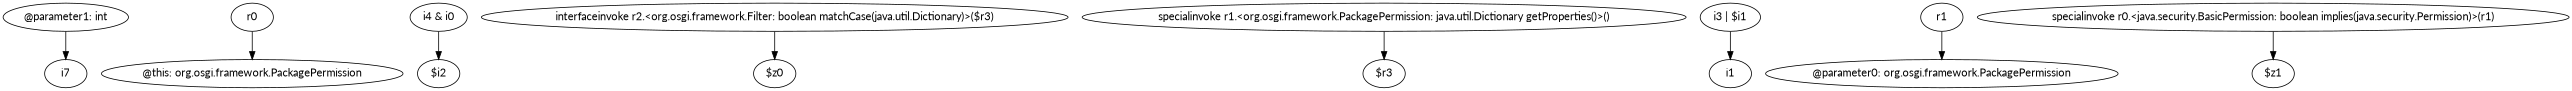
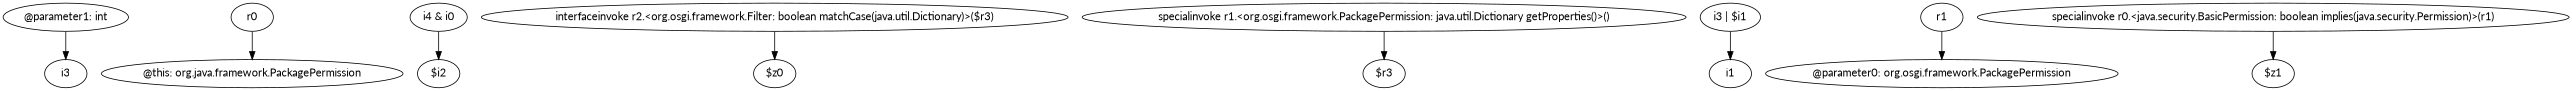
(66, 74) -> (66, 74)
(252, 74) -> (252, 74)
